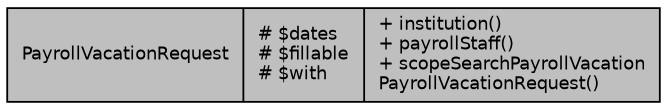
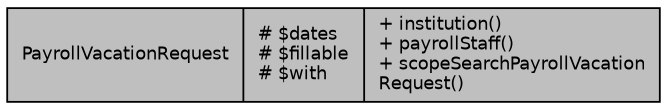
(489, 84) -> (422, 84)
